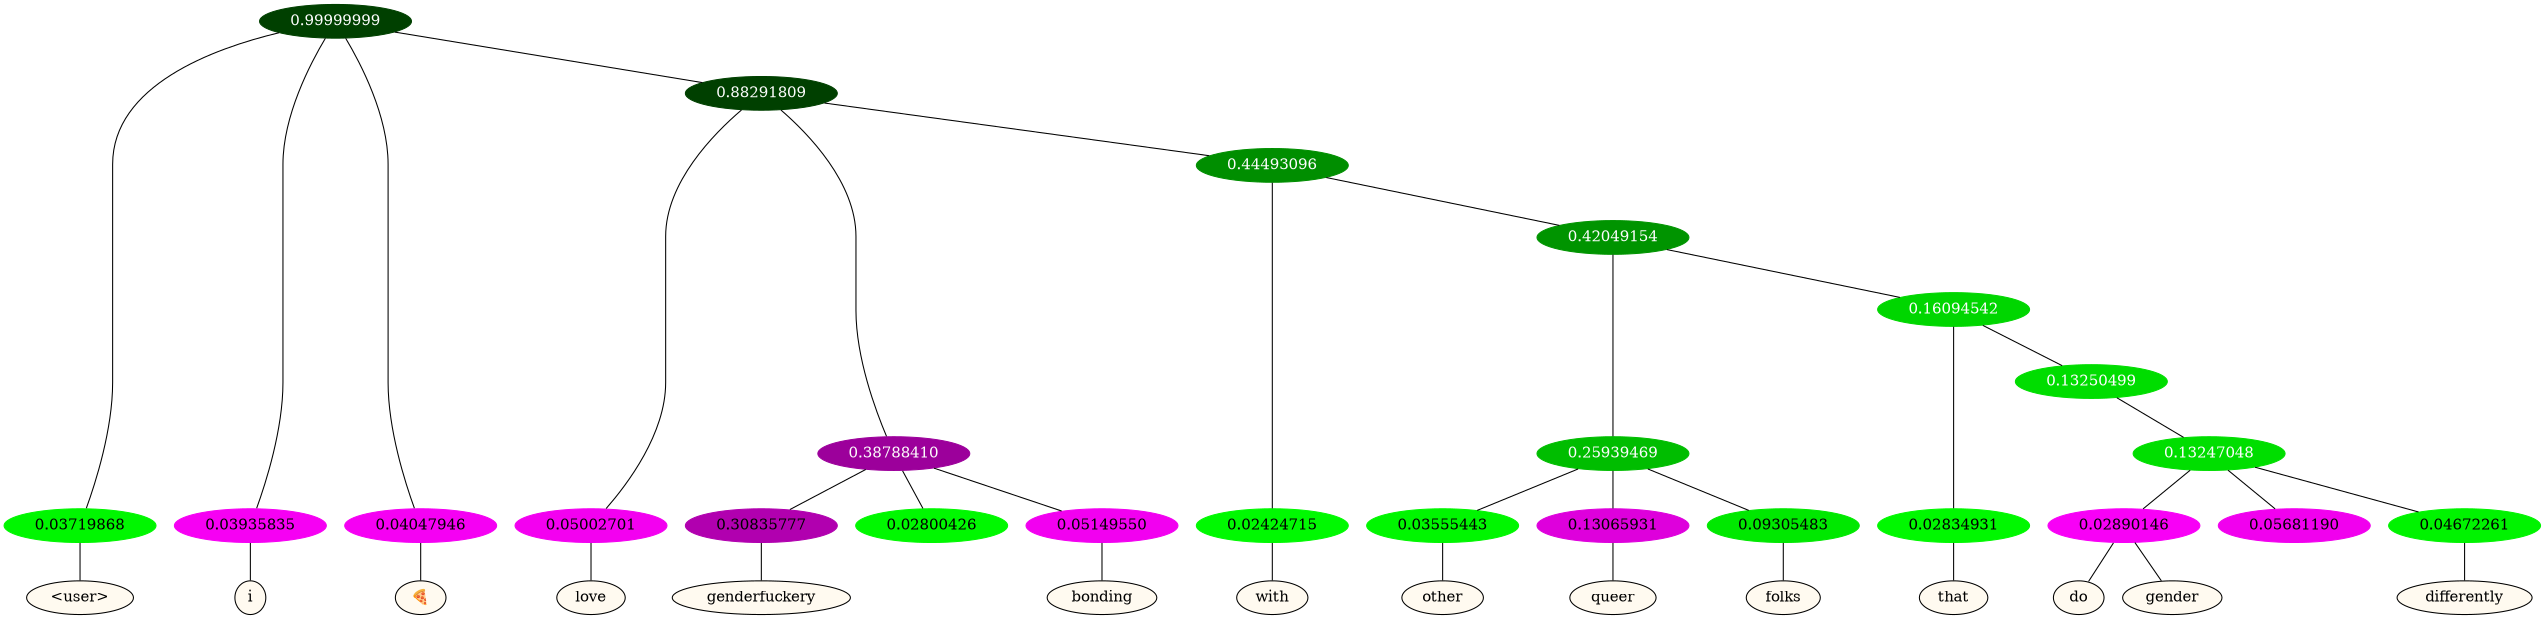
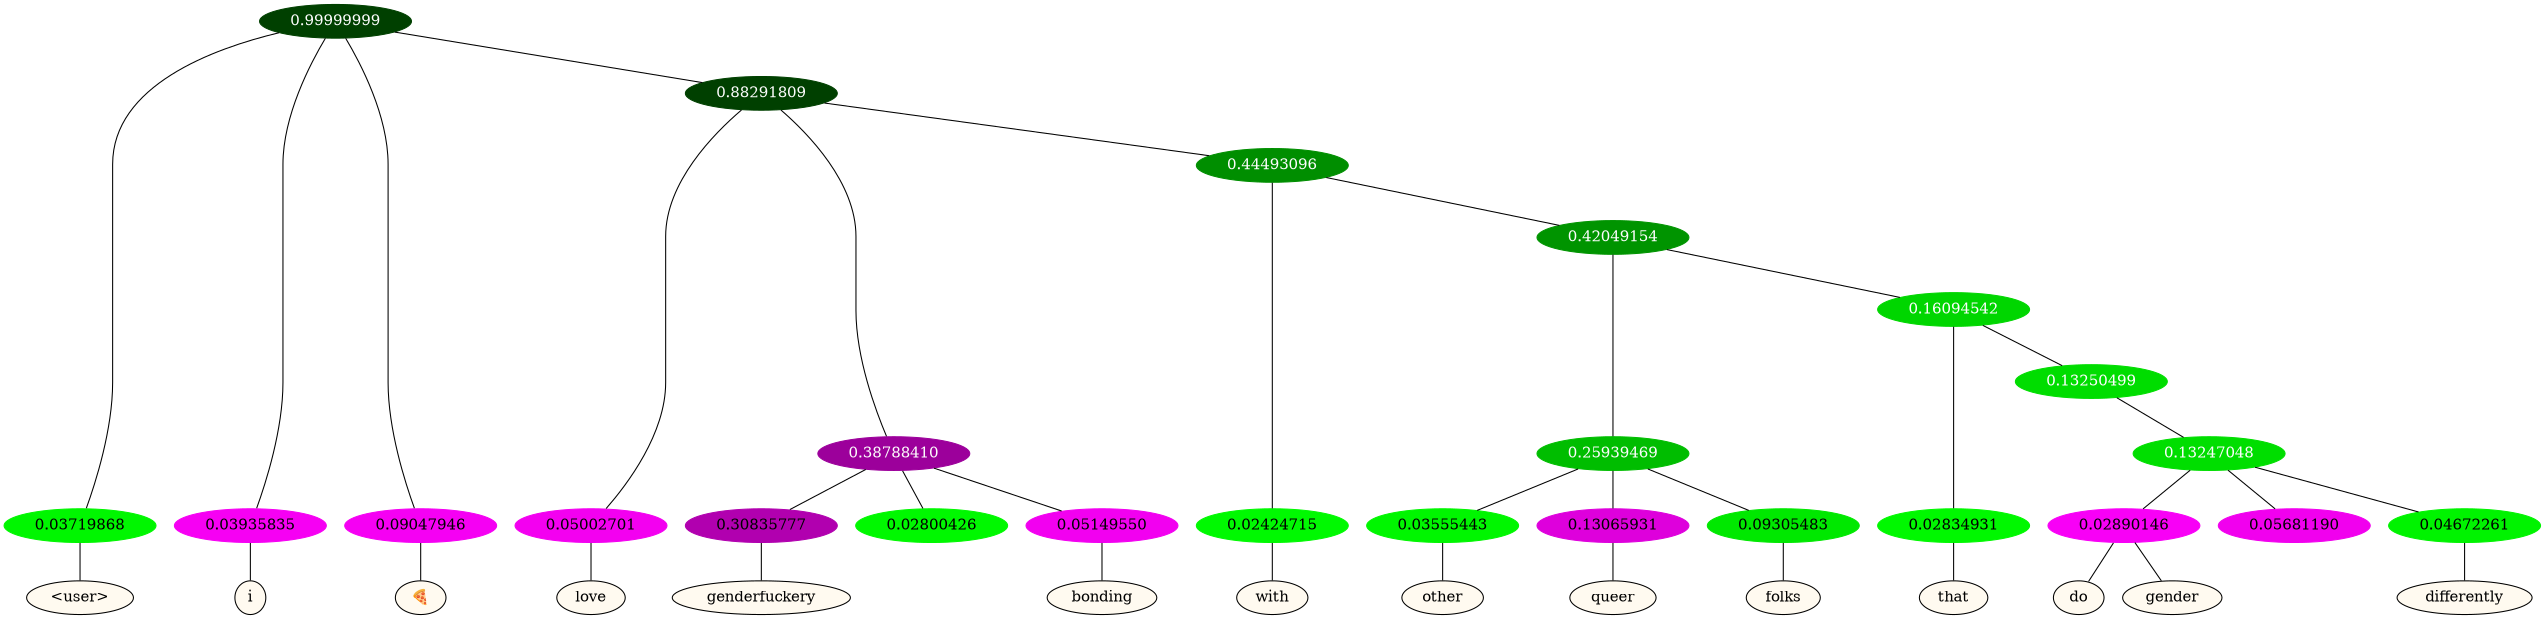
(421, 526) -> (421, 526)
